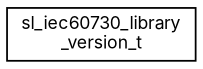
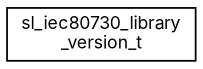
(101, 34) -> (101, 34)
